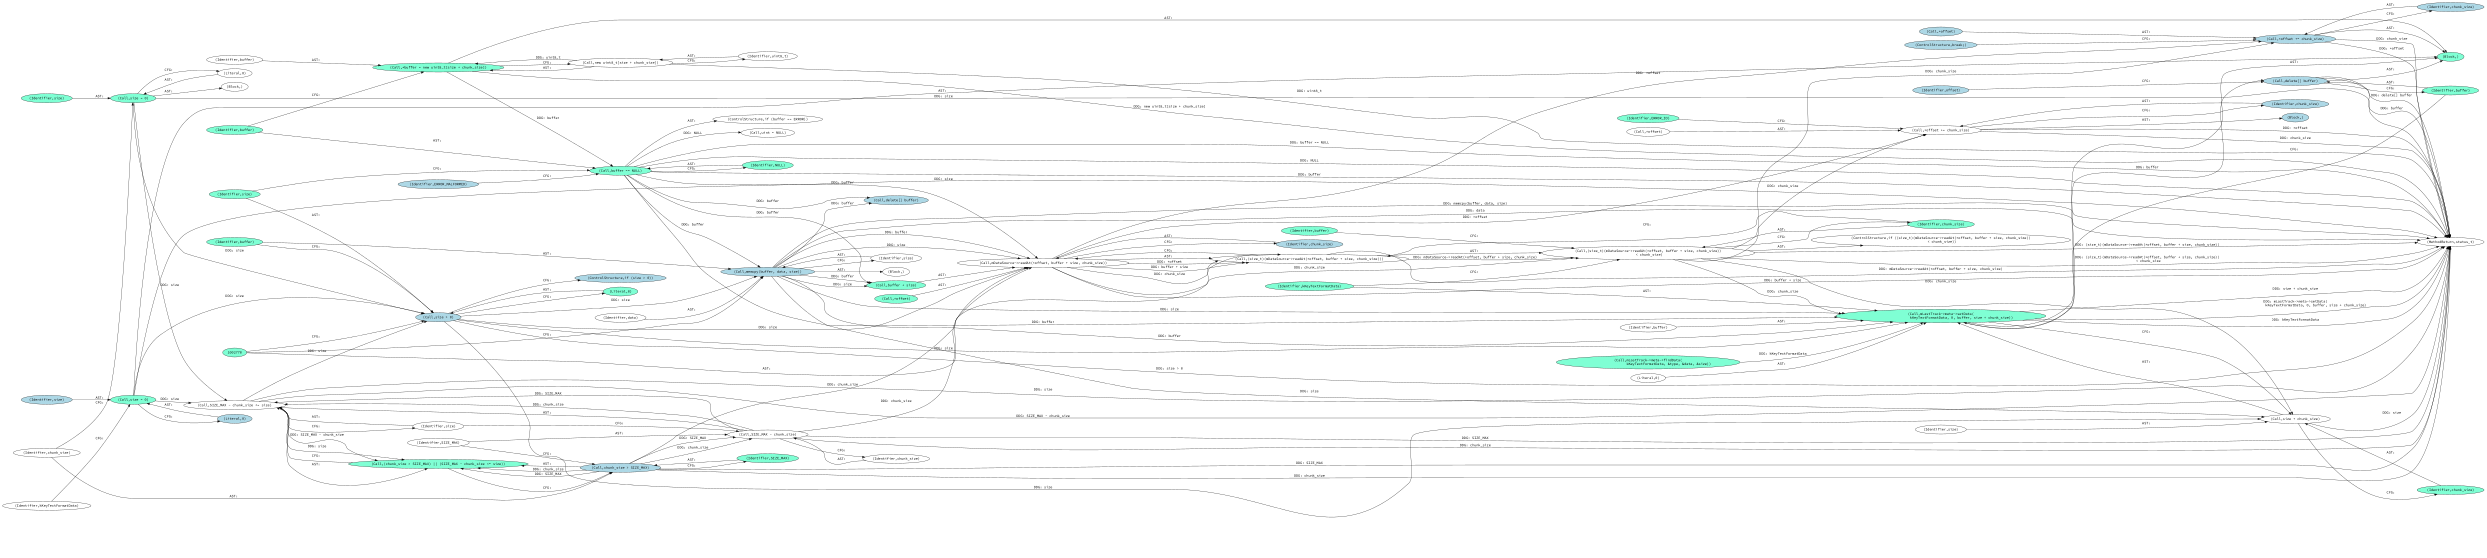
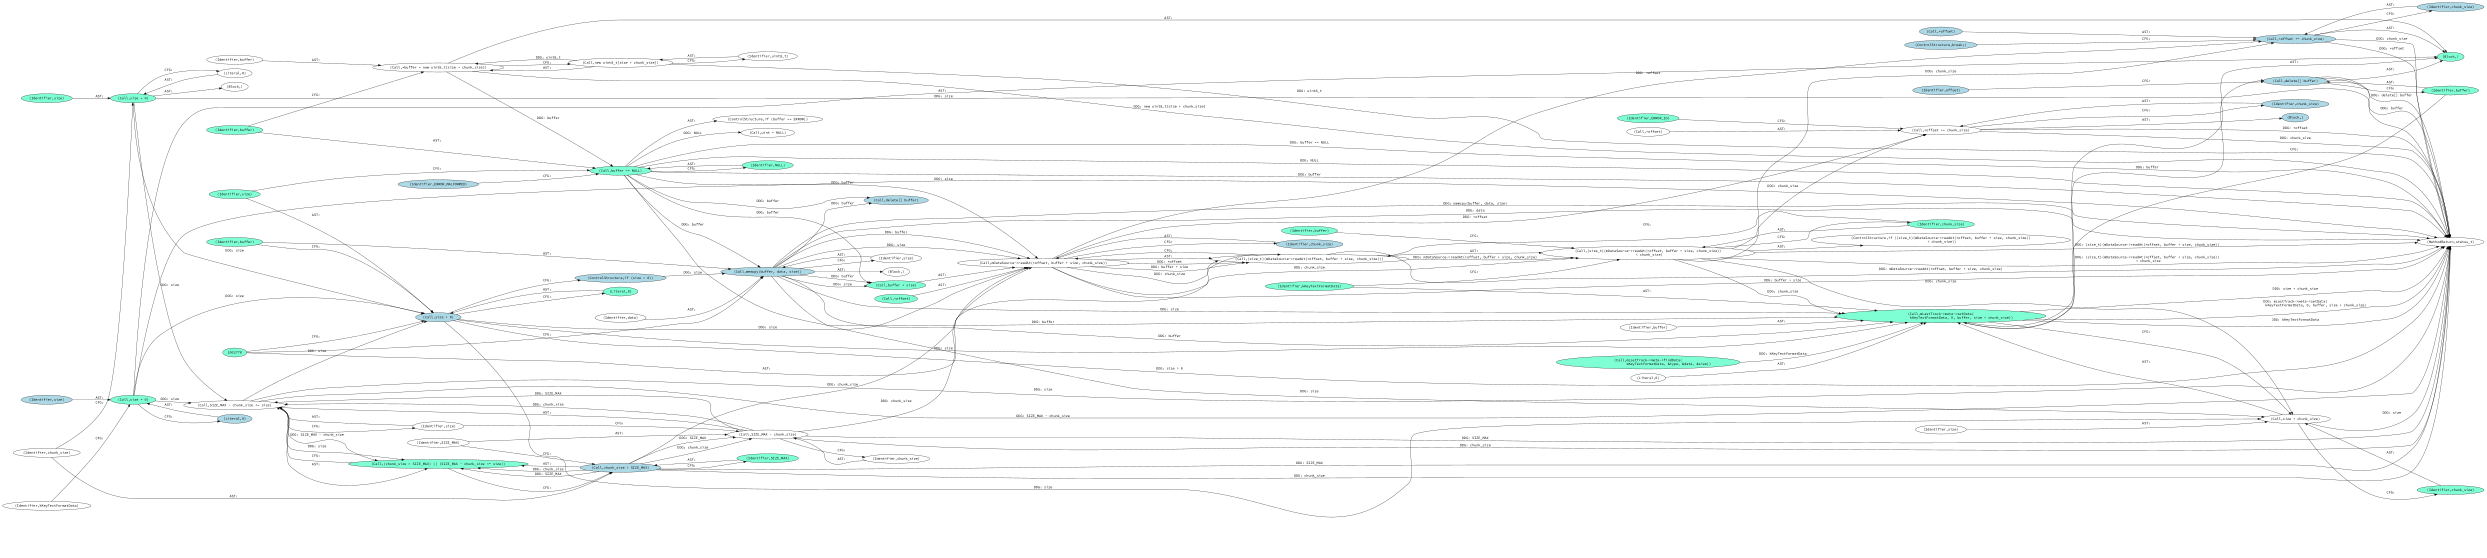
(438, 68) -> (438, 68)
(609, 308) -> (692, 275)
